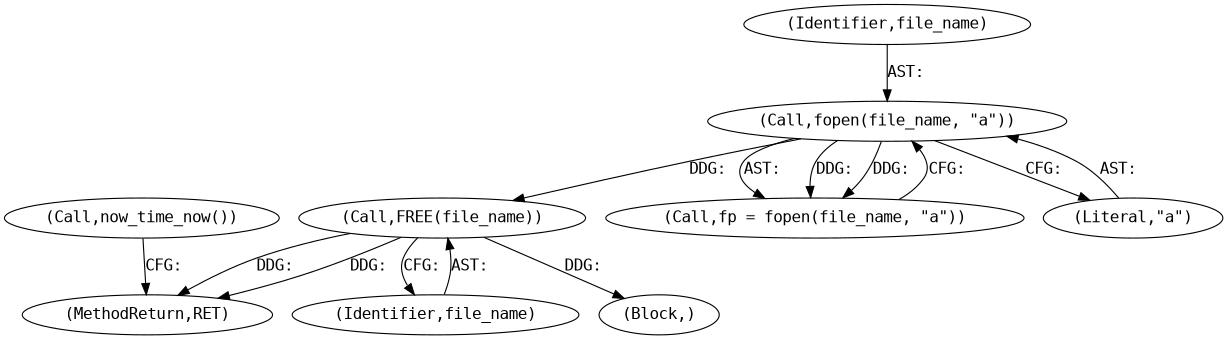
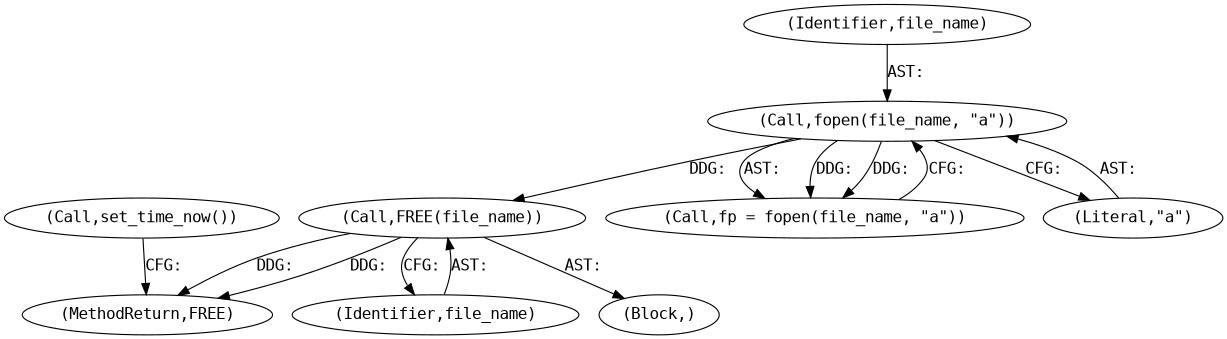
(142, 218) -> (142, 218)
(588, 266) -> (588, 266)
(147, 315) -> (147, 315)
